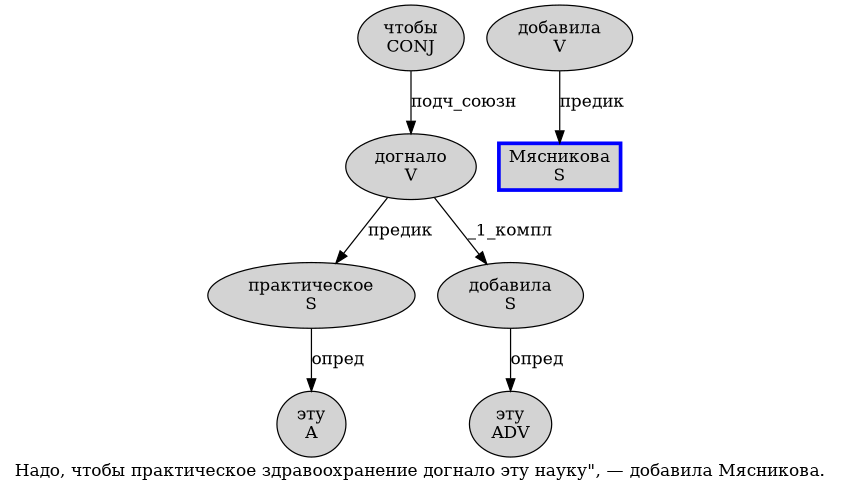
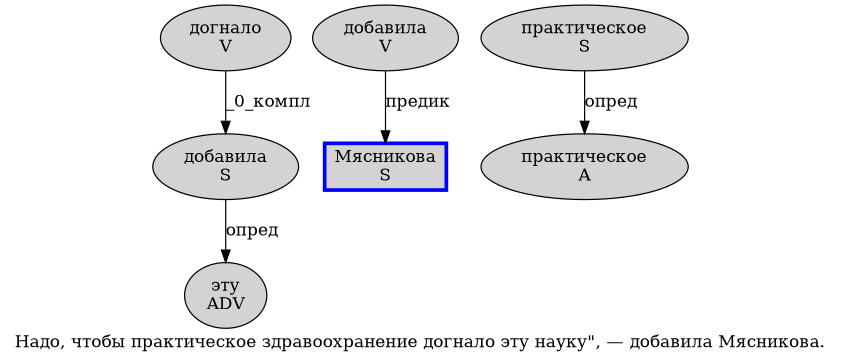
(411, 38) -> none
(365, 226) -> none
(511, 231) -> (269, 102)
(311, 424) -> (585, 167)
